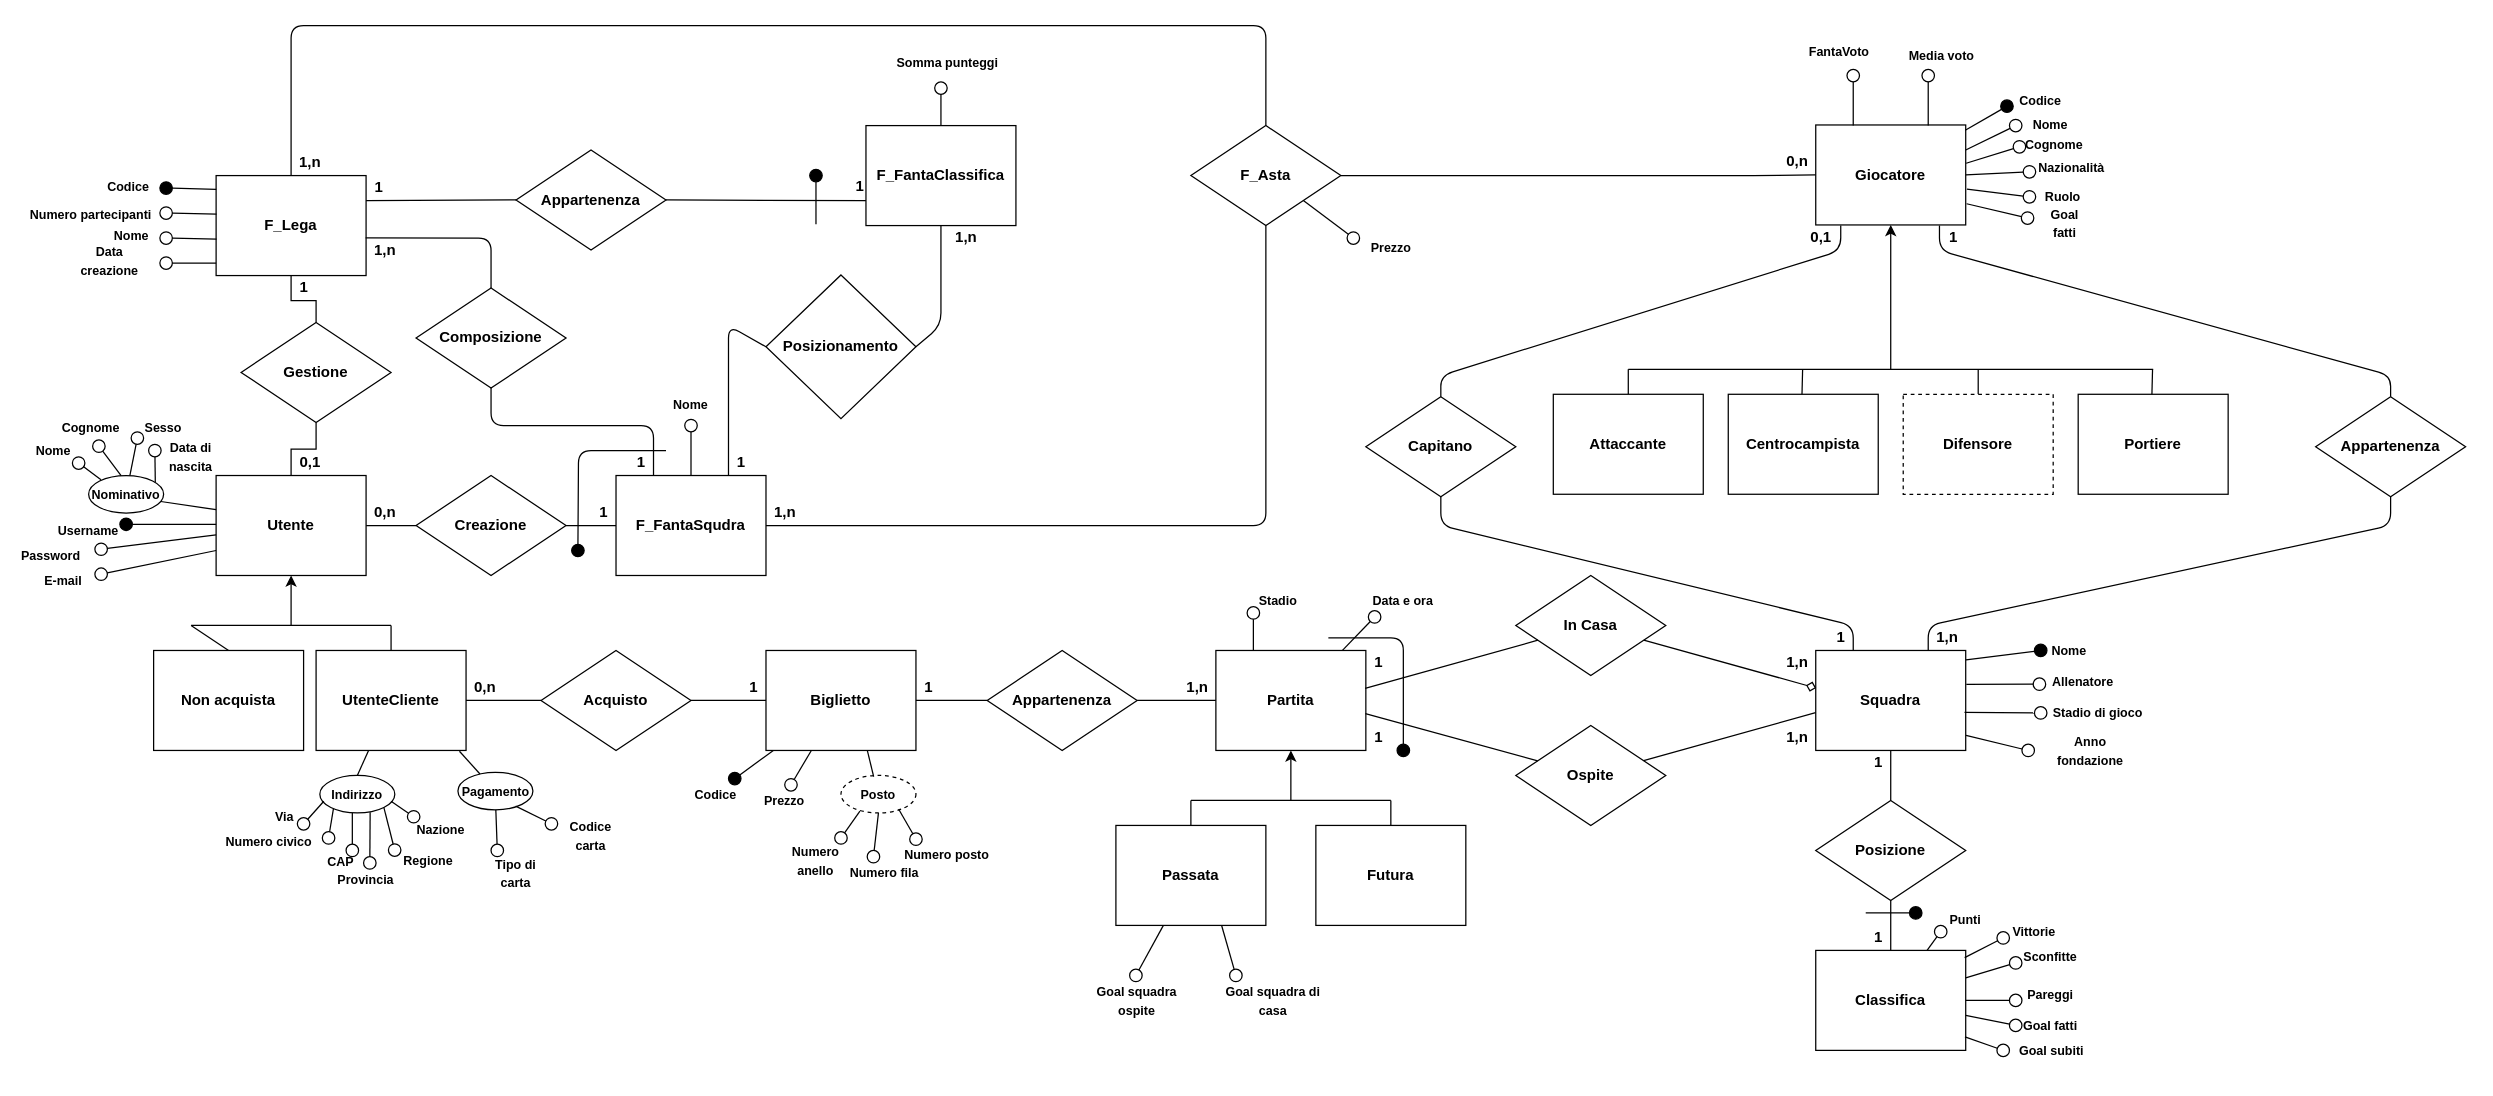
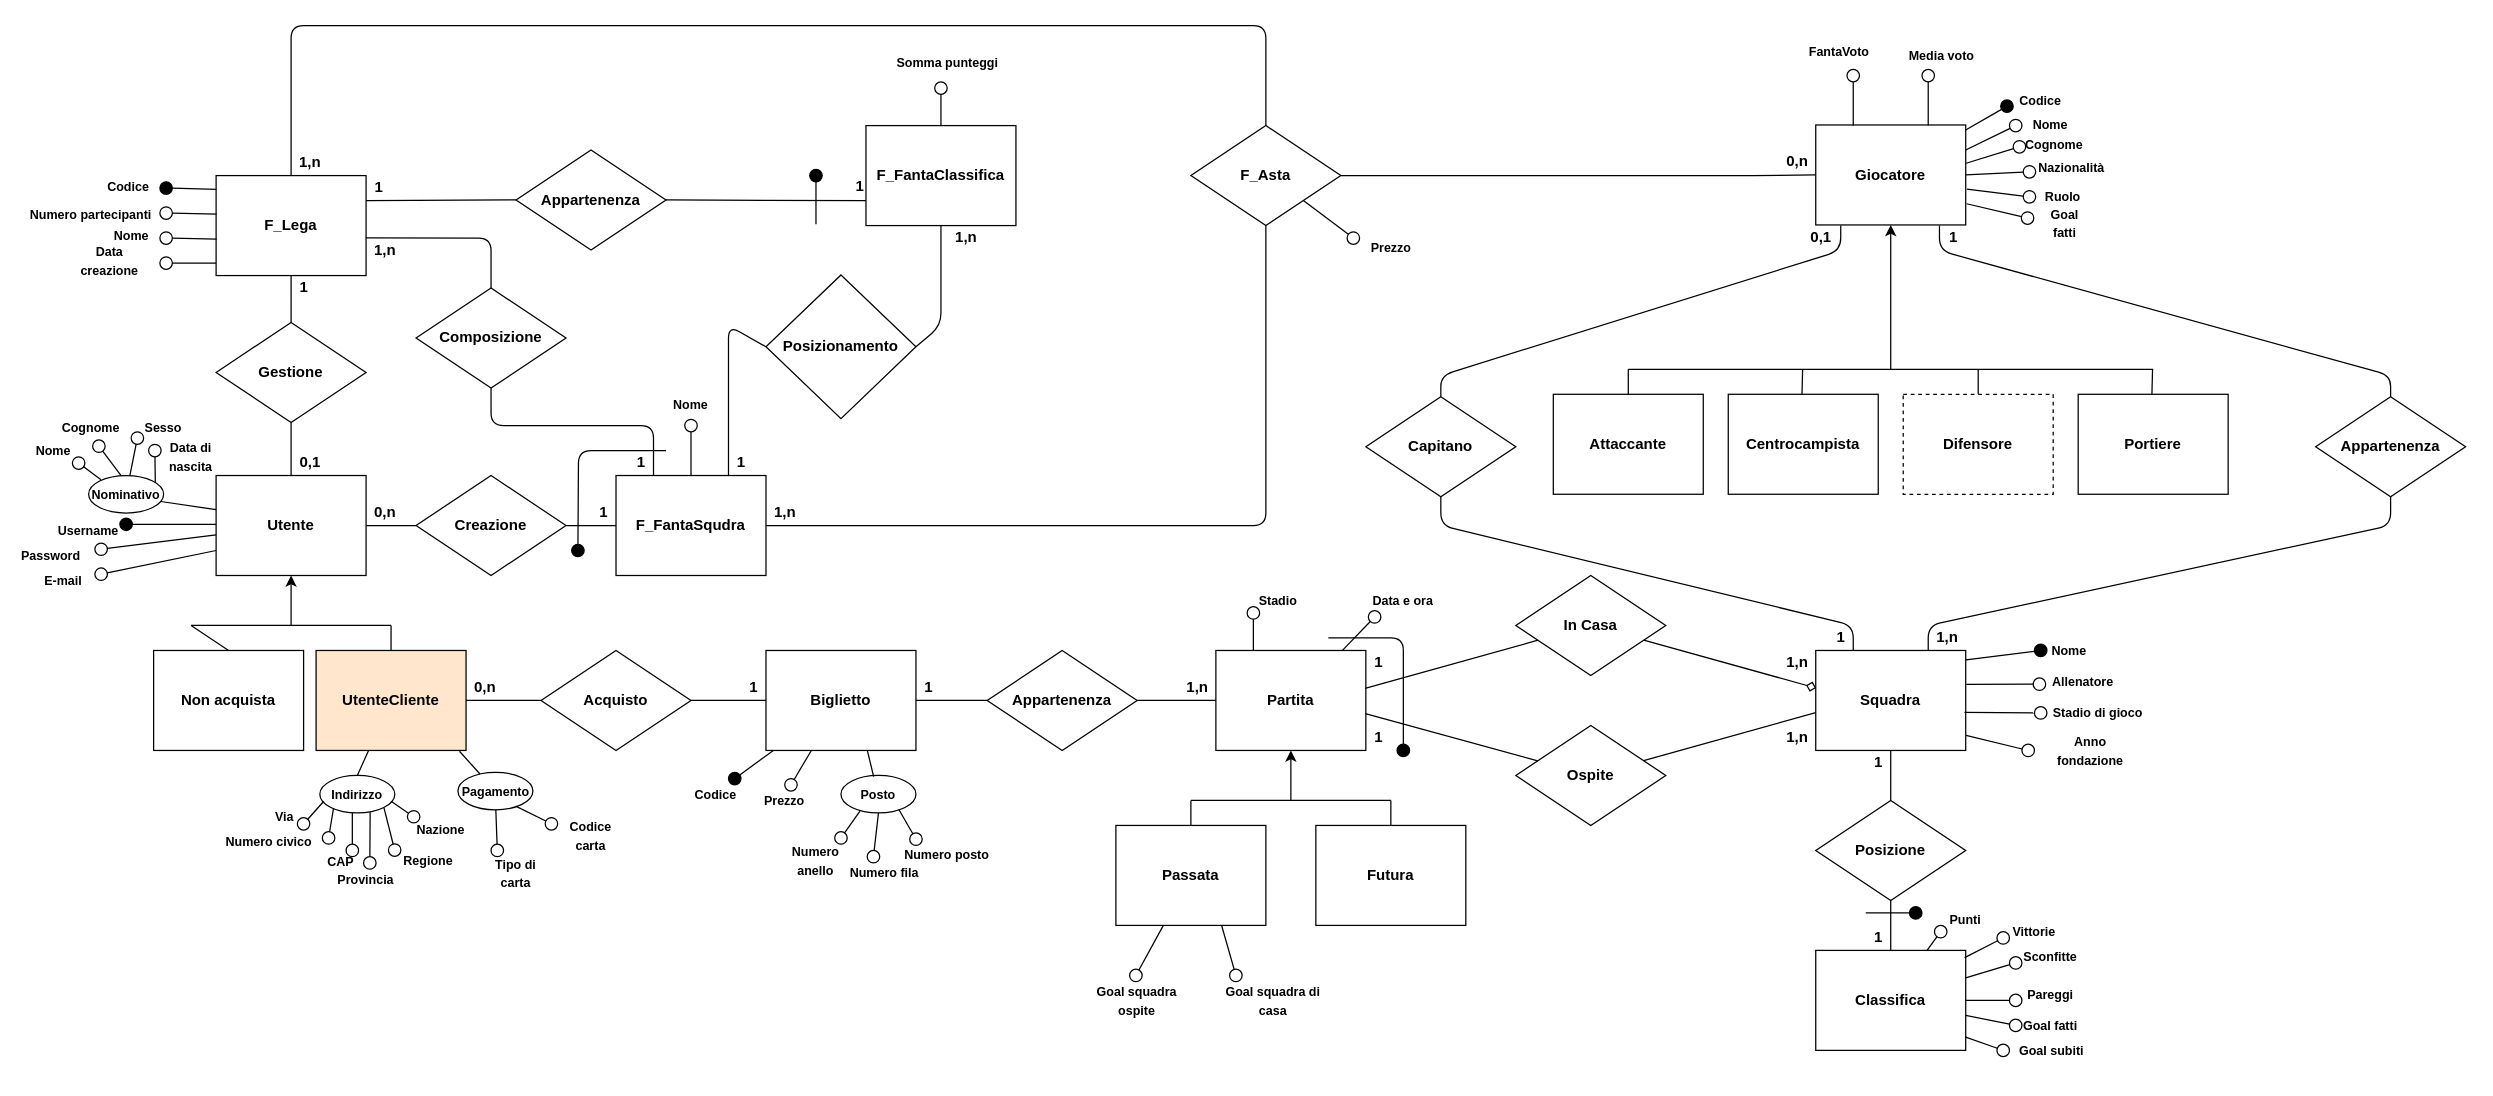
(316, 373) -> (291, 373)
(391, 701) -> (391, 701)
(878, 794) -> (878, 794)
